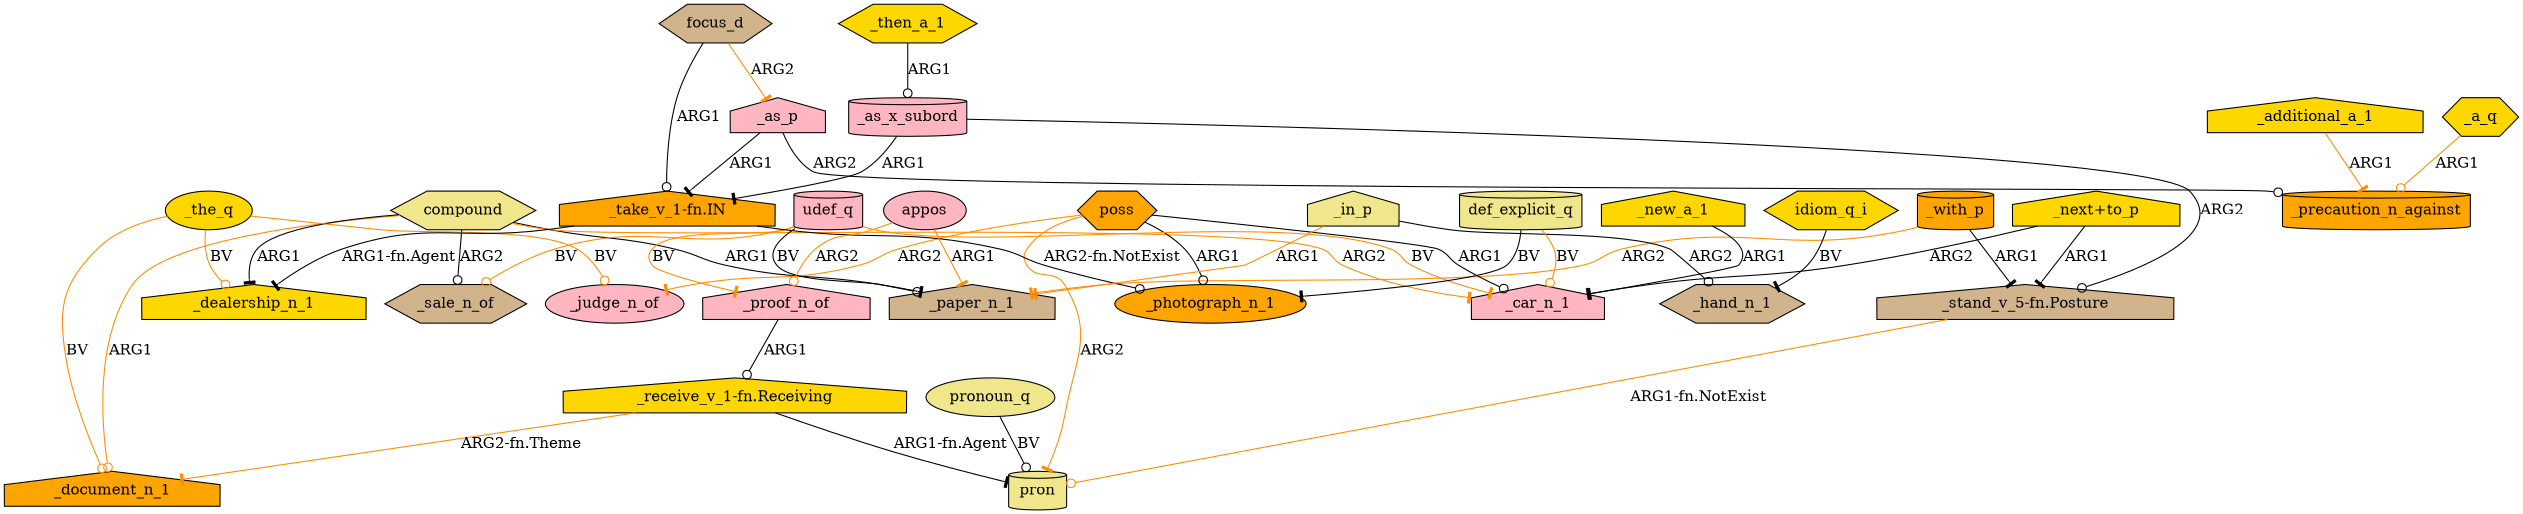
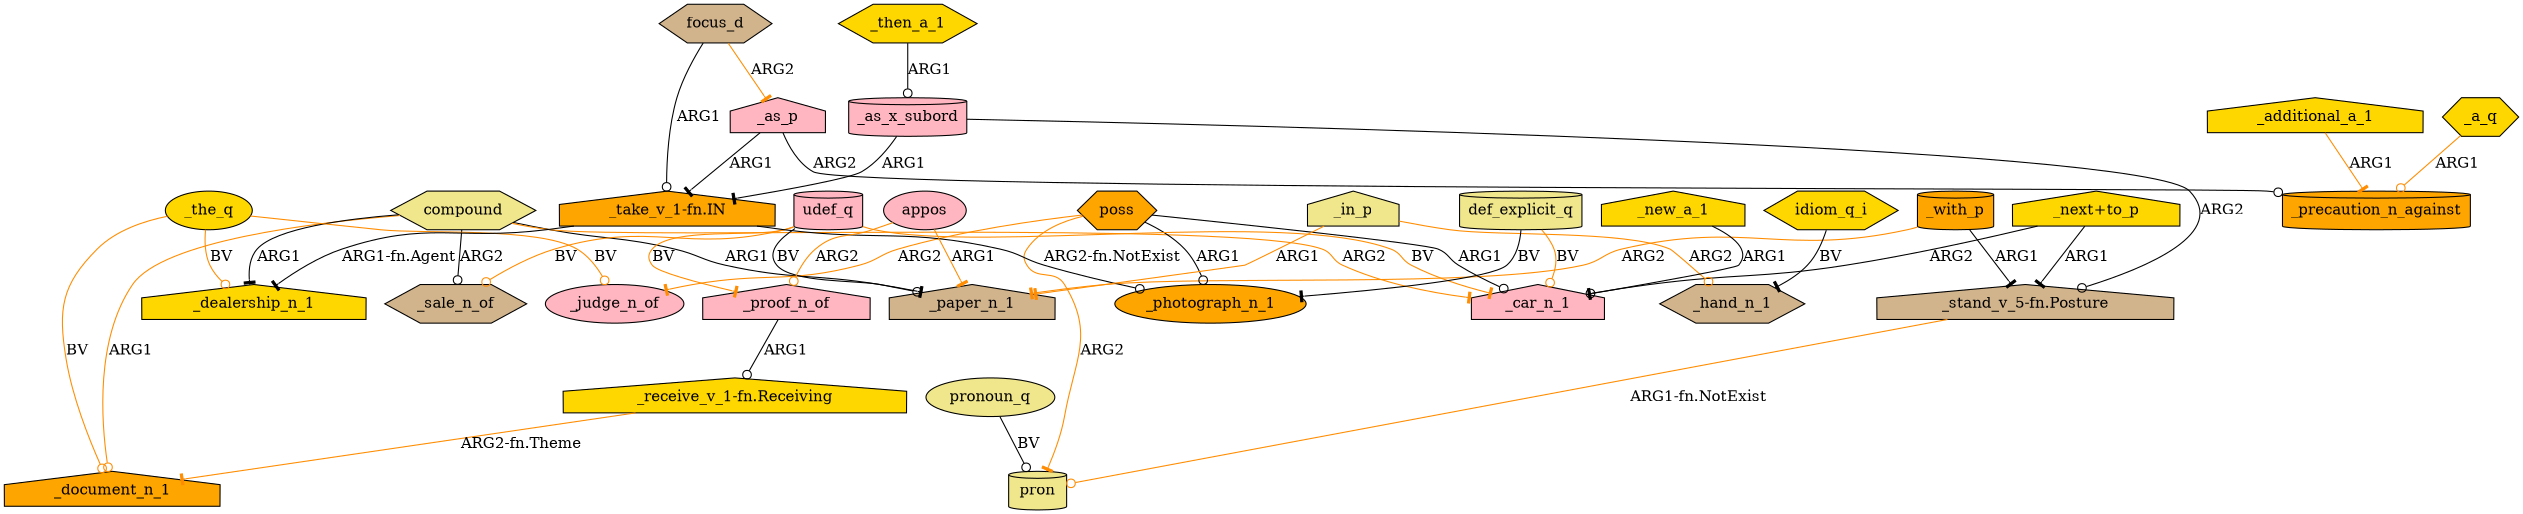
(1558, 235) -> (1558, 235)
(1816, 269) -> (1816, 269)
(888, 450) -> none
